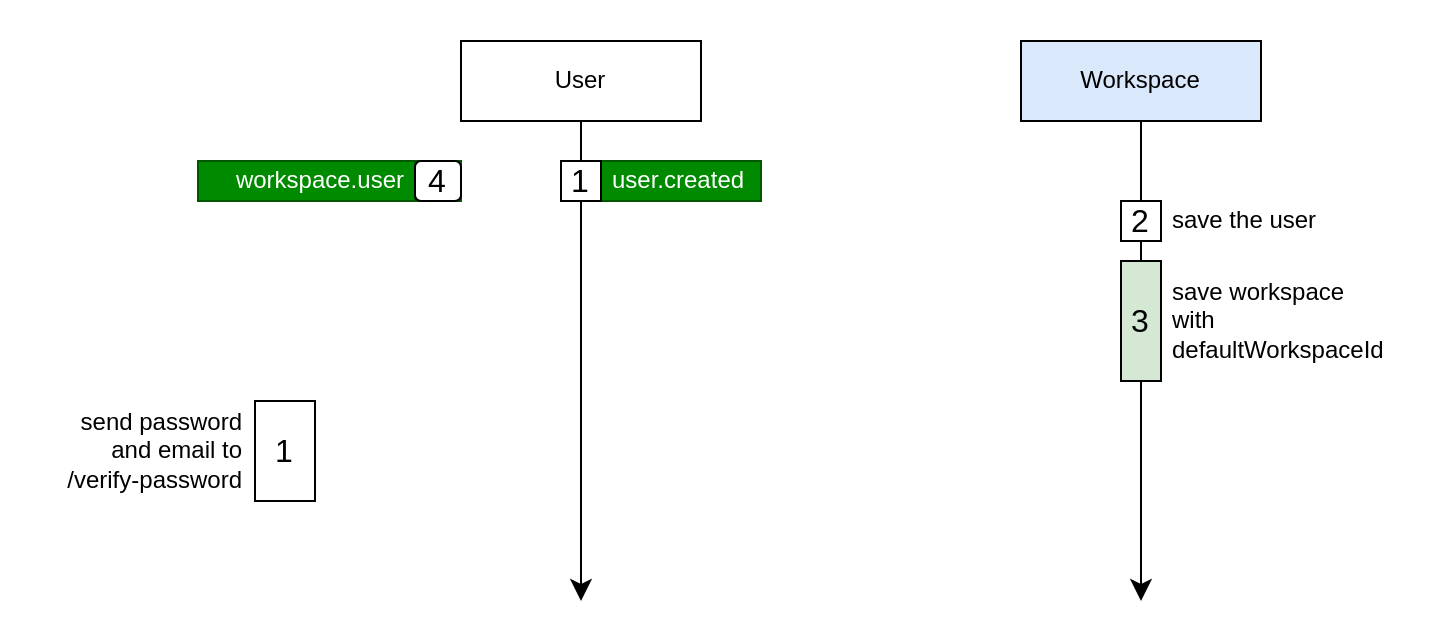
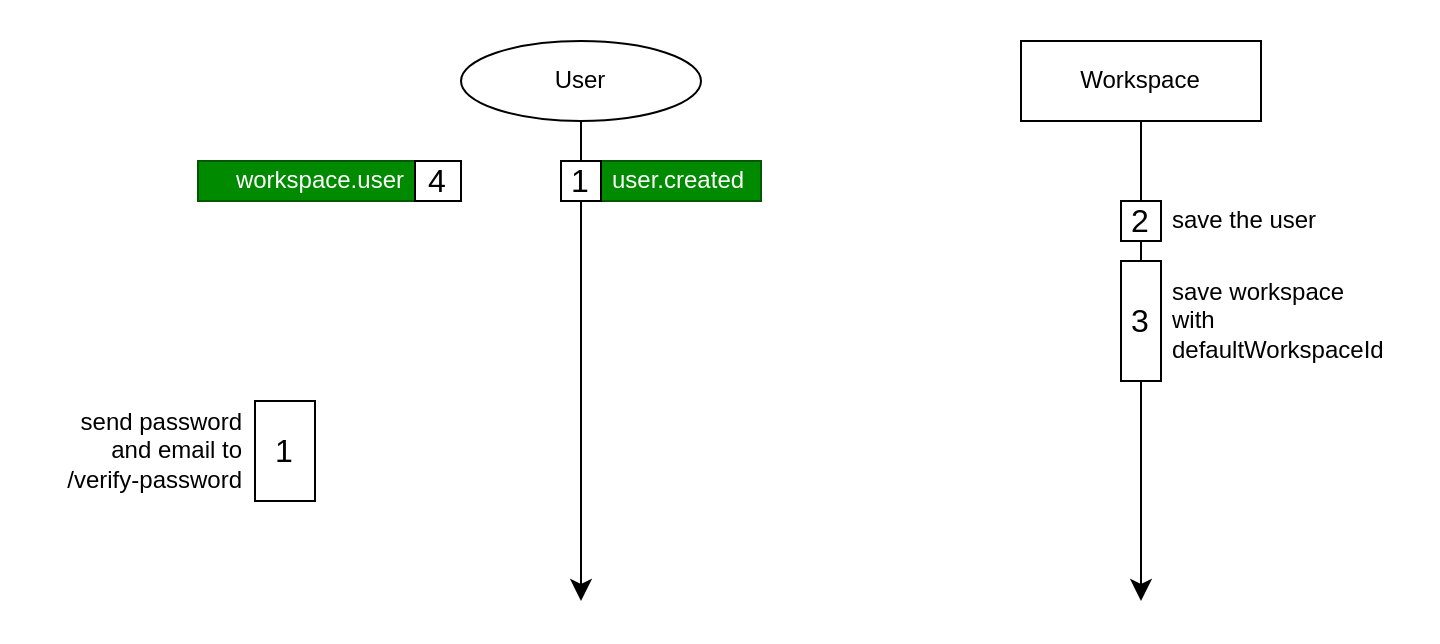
(581, 81) -> (581, 81)
(1141, 81) -> (1141, 81)
(438, 181) -> (438, 181)
(1141, 321) -> (1141, 321)
